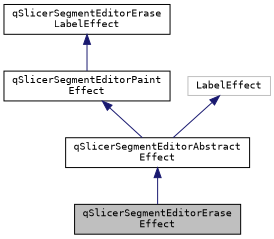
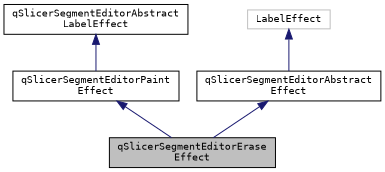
(87, 19) -> (96, 19)
(126, 123) -> (148, 122)
